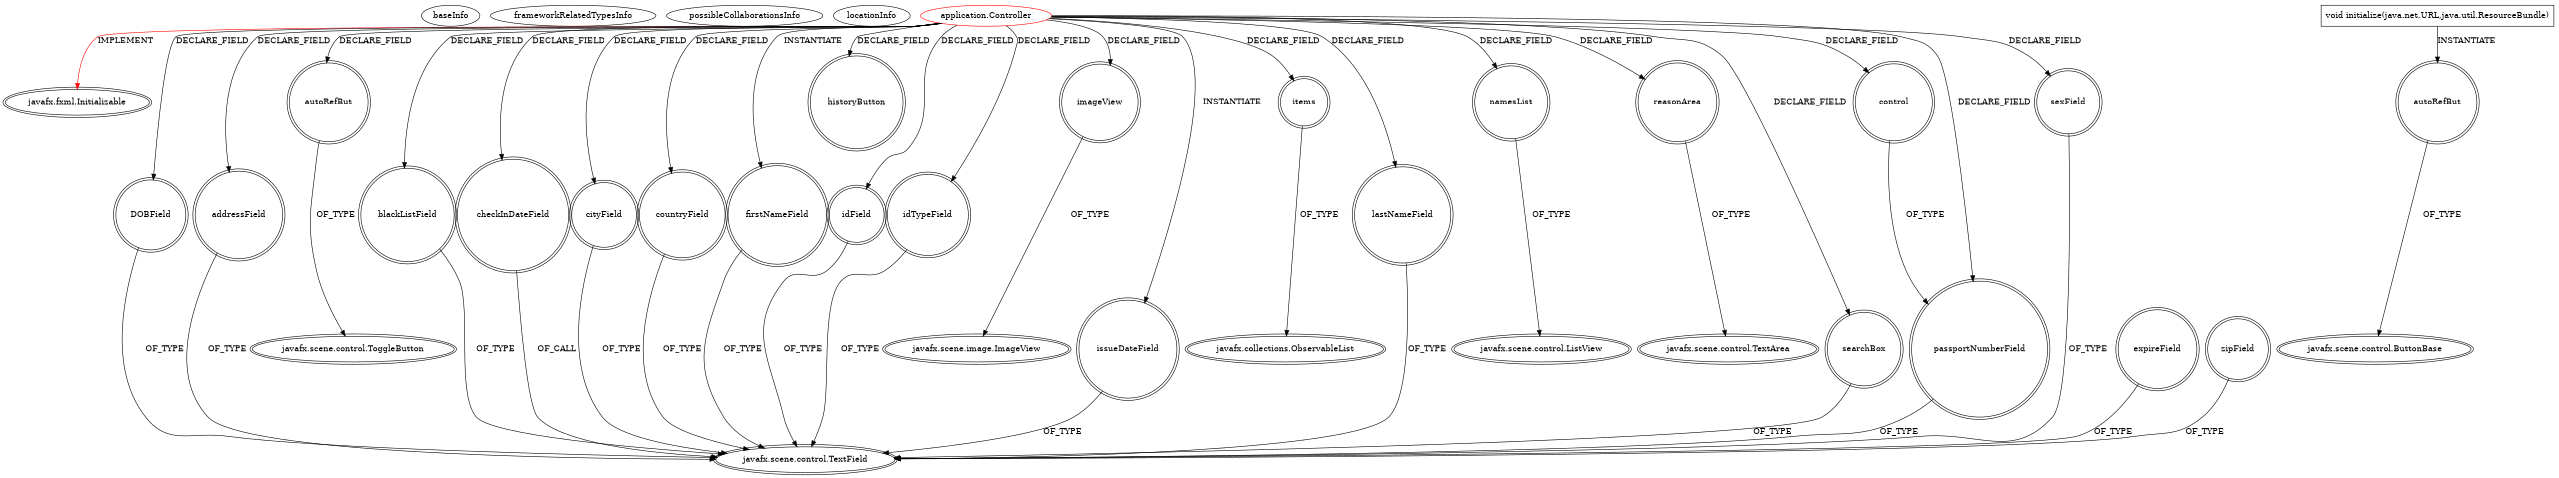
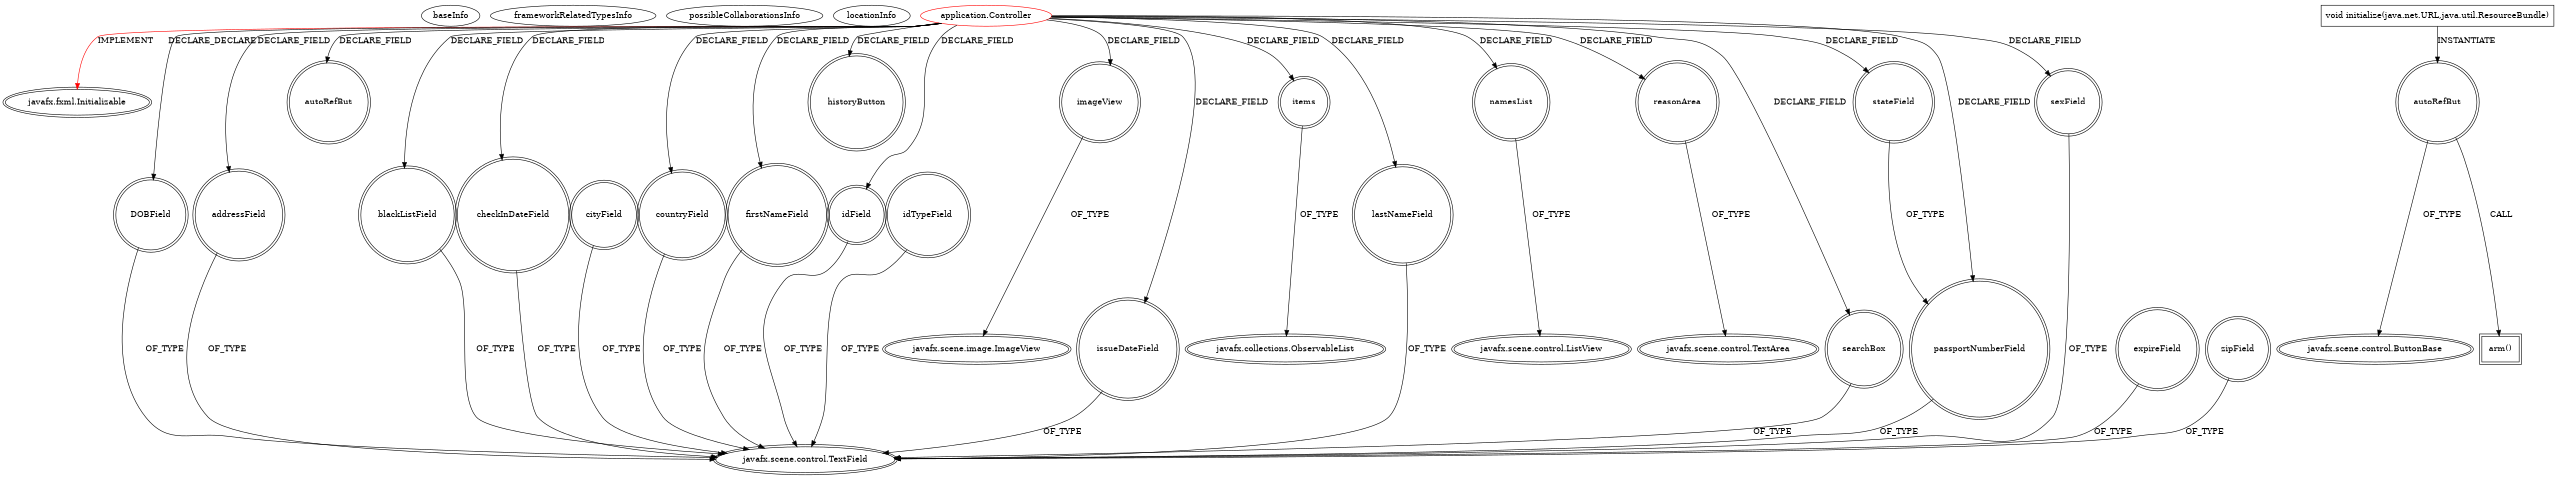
(620, 35) -> none
(212, 41) -> (212, 41)
(813, 41) -> (813, 41)
(1232, 102) -> (1232, 102)
(1894, 102) -> (1894, 102)
(996, 103) -> none
(353, 349) -> none
(557, 349) -> (557, 349)
none -> (2501, 349)
